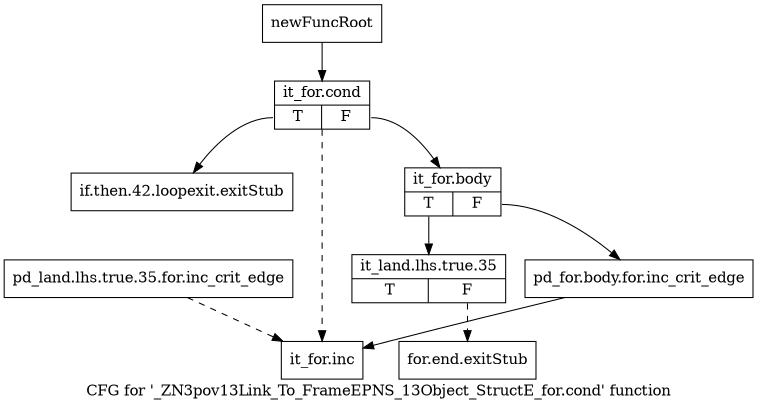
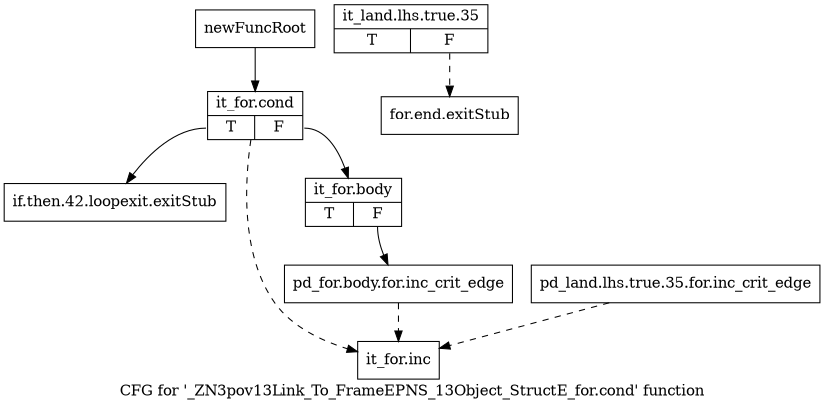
(429, 230) -> none
(479, 319) -> (398, 317)
